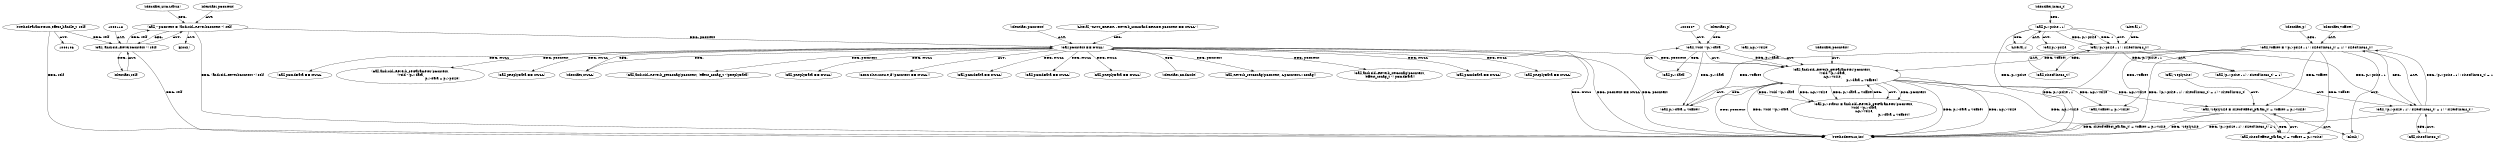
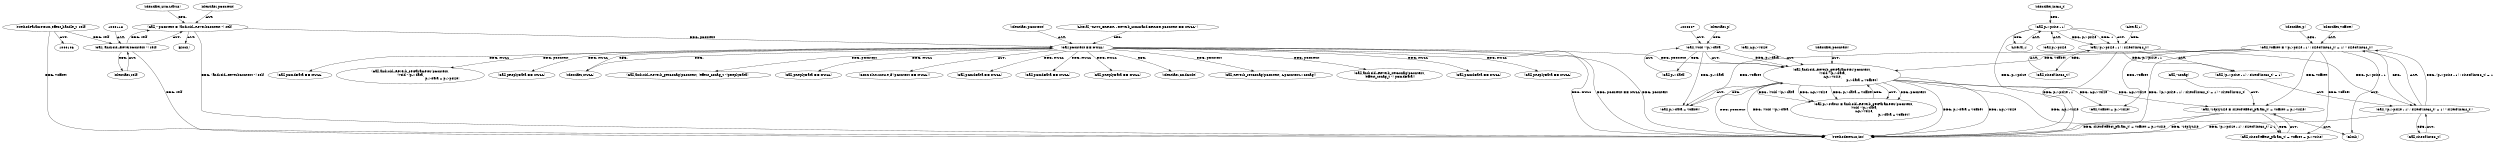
(154, 36) -> none
(2042, 37) -> (2053, 39)
(1156, 55) -> (1135, 59)
(124, 58) -> (124, 58)
(56, 75) -> (56, 75)
(2178, 75) -> (2178, 75)
